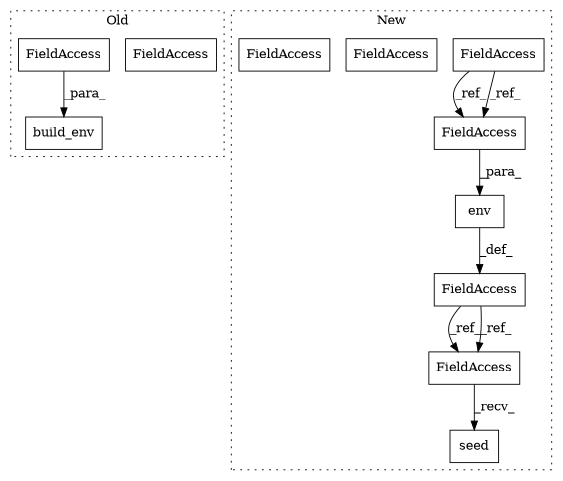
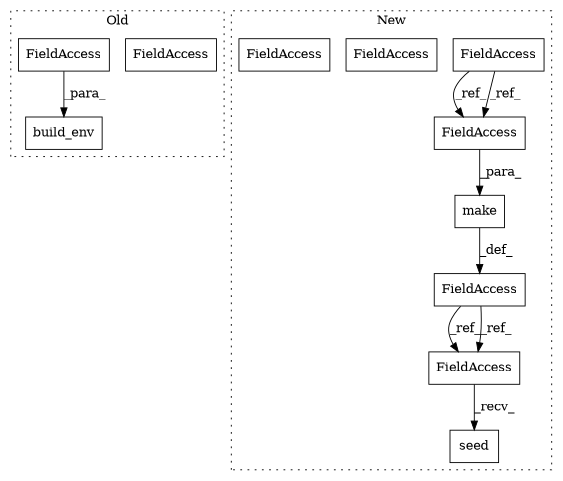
(480, 211) -> (480, 211)
